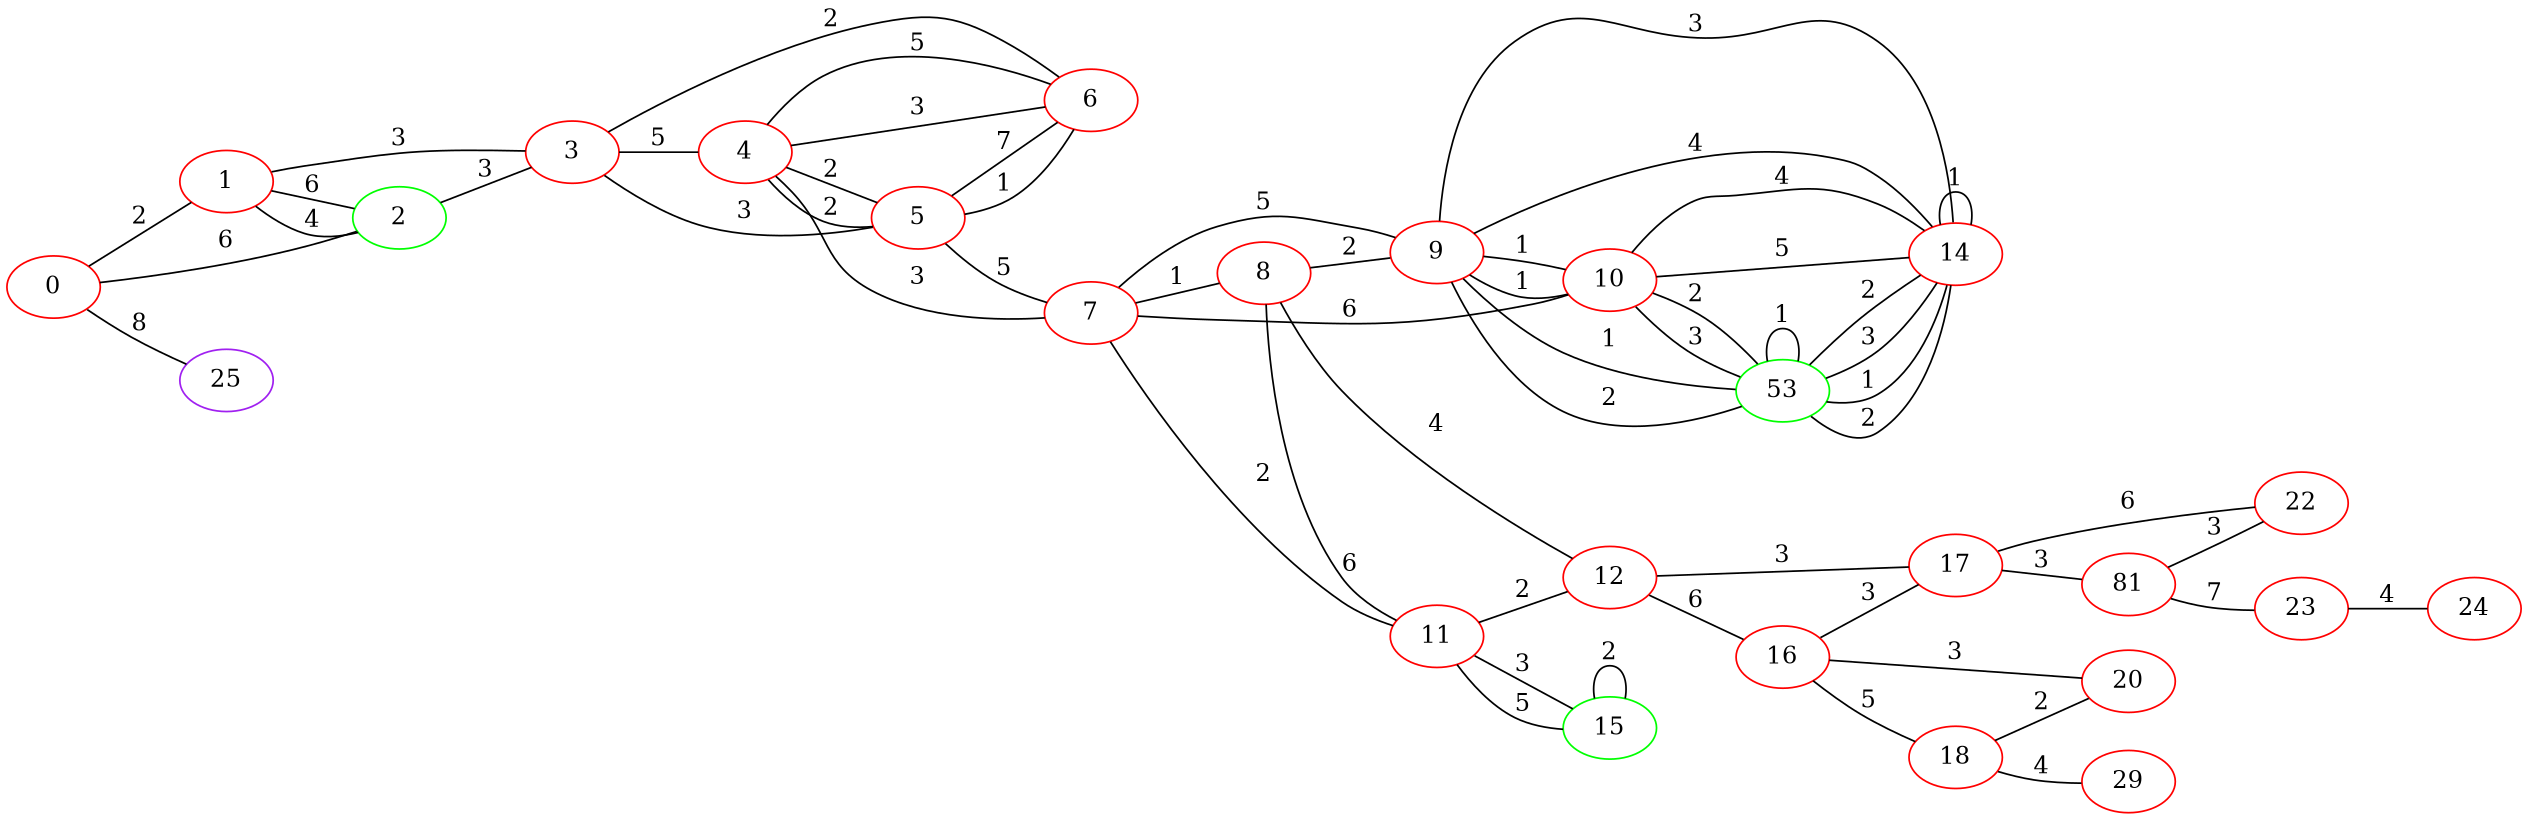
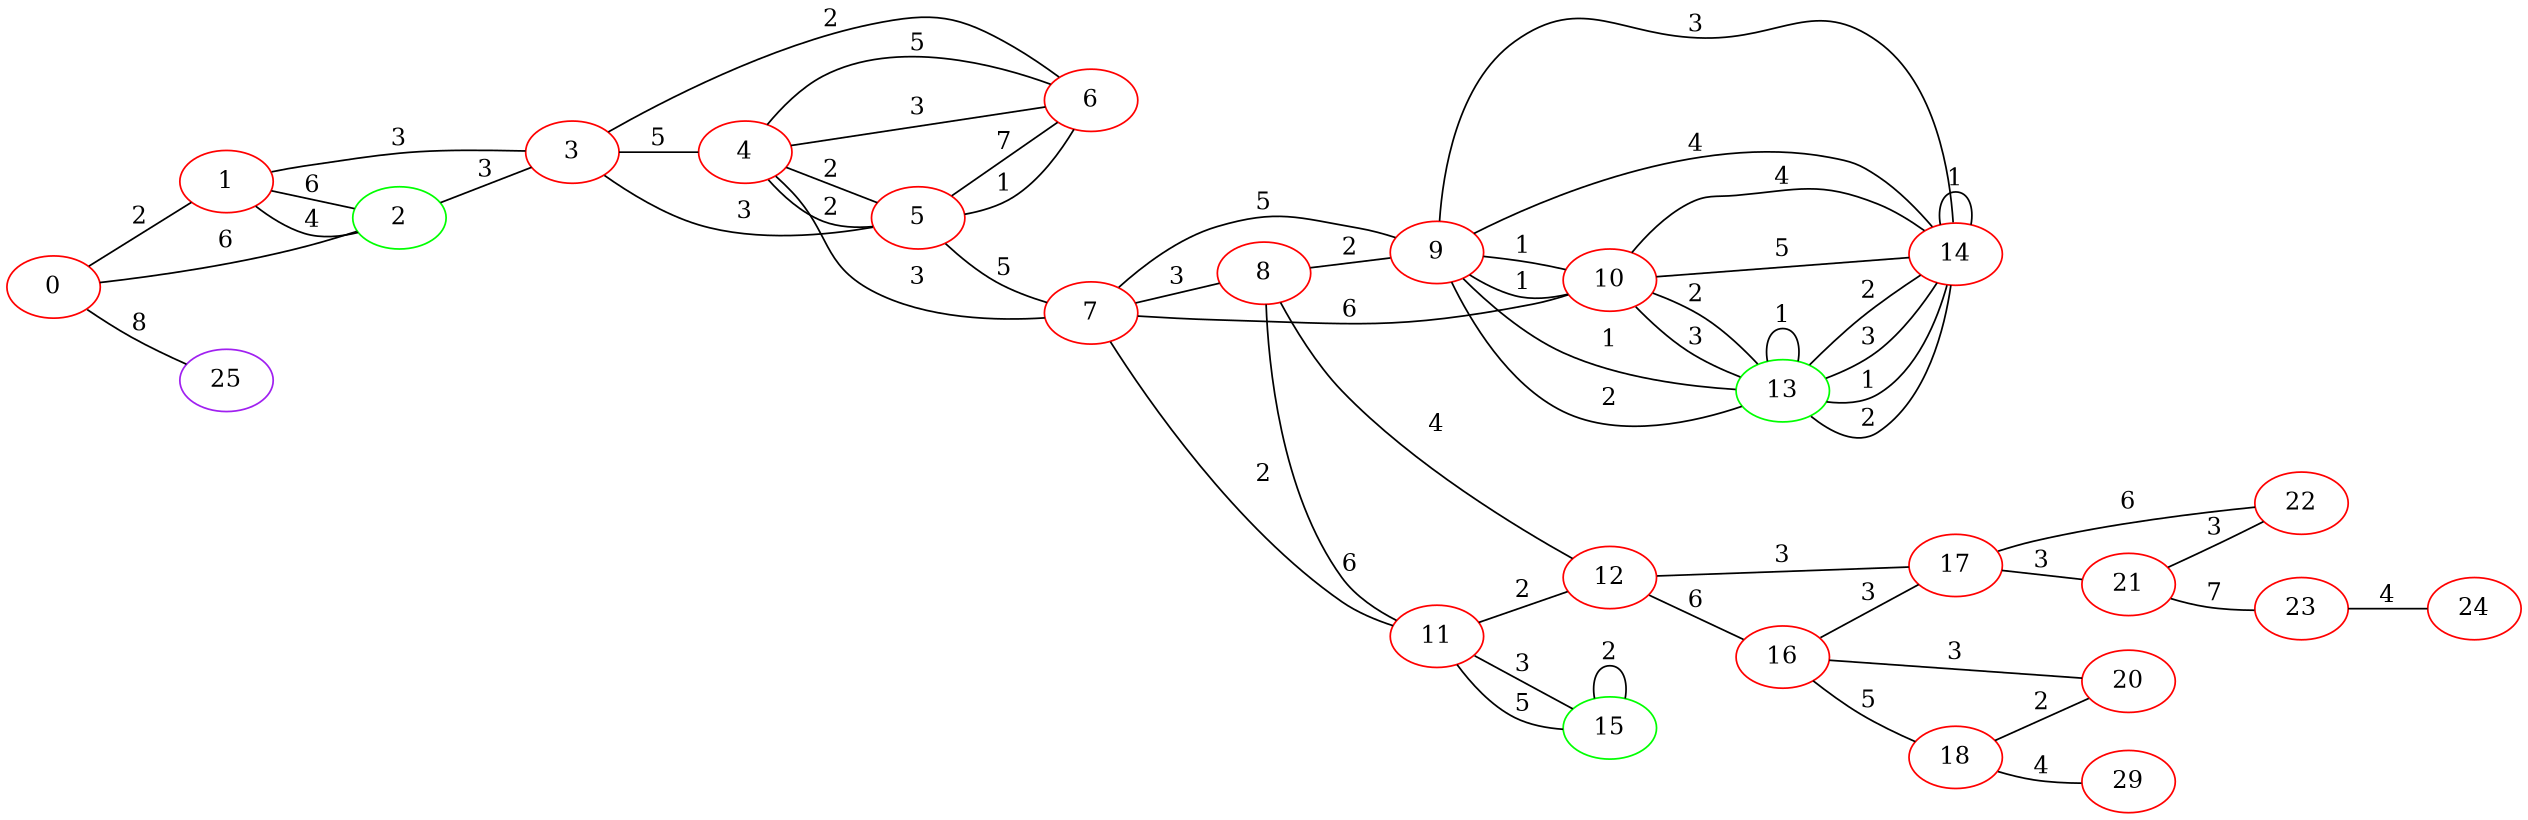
(1178, 278) -> (1178, 278)
(1783, 391) -> (1783, 391)
(2129, 584) -> (2129, 584)
